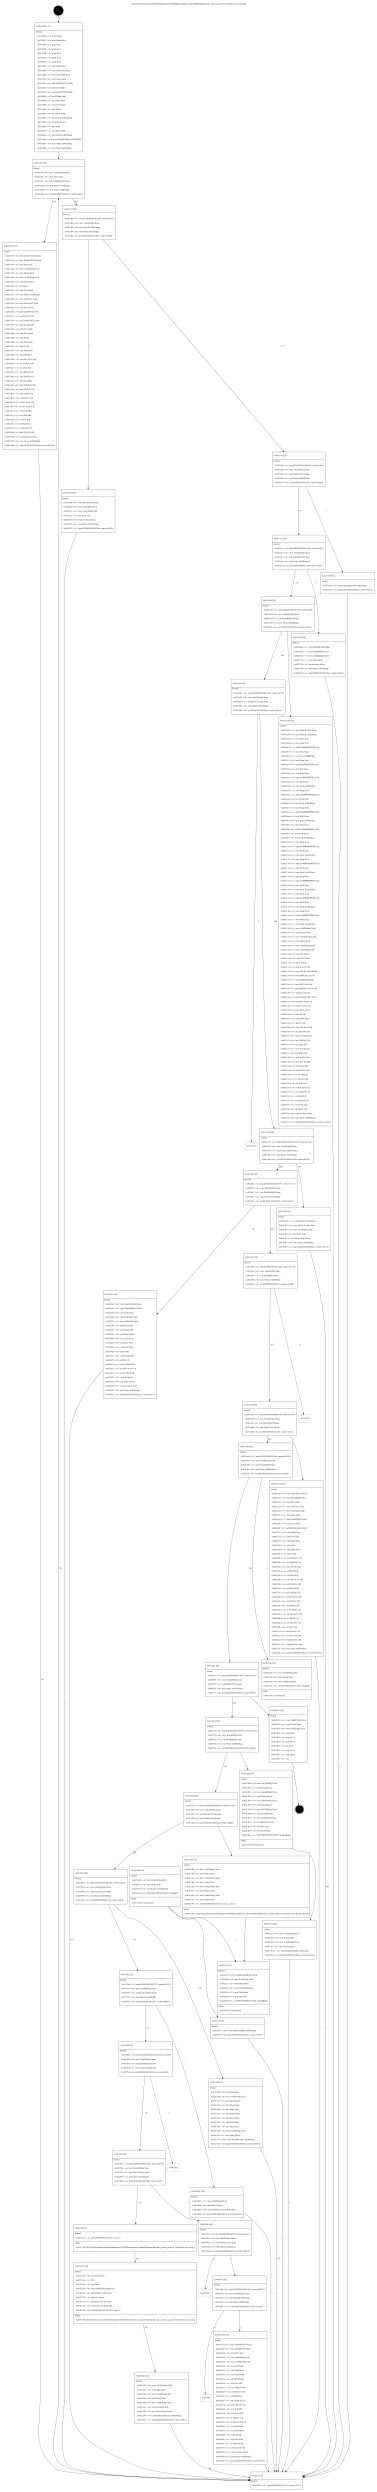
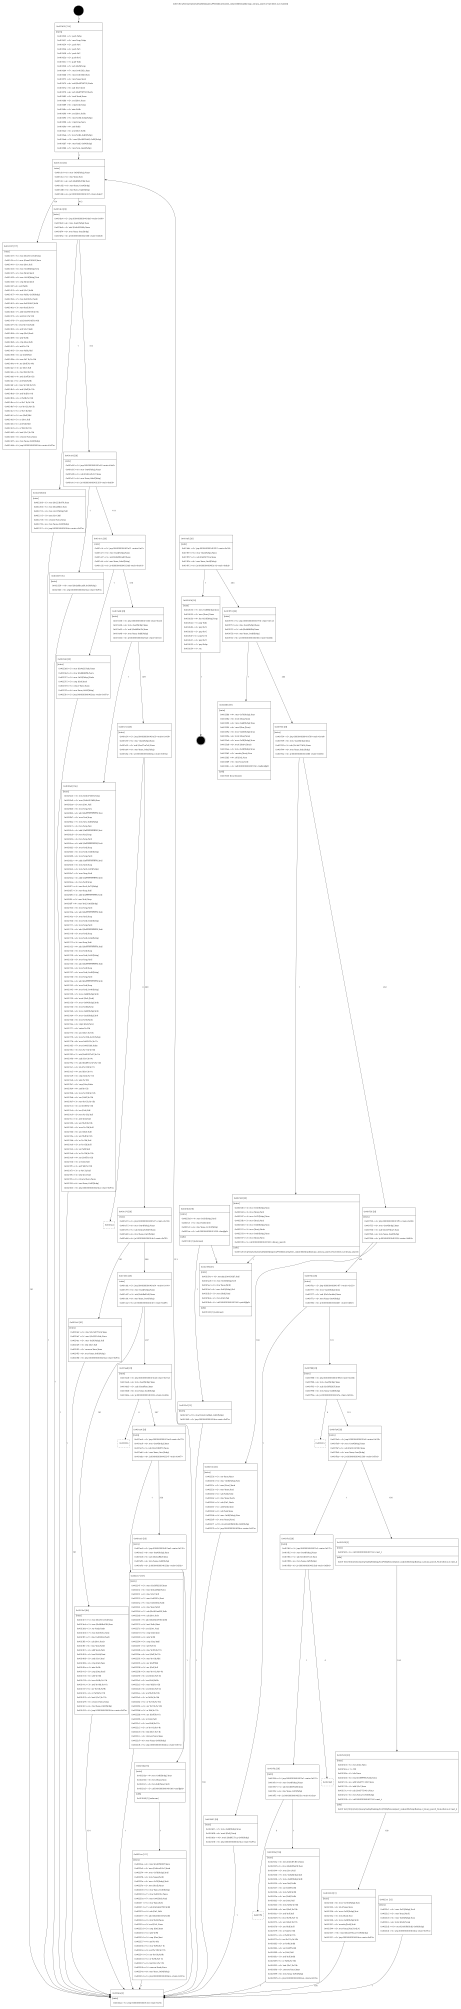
(229, 1568) -> none
(316, 1877) -> none
none -> (159, 1915)
